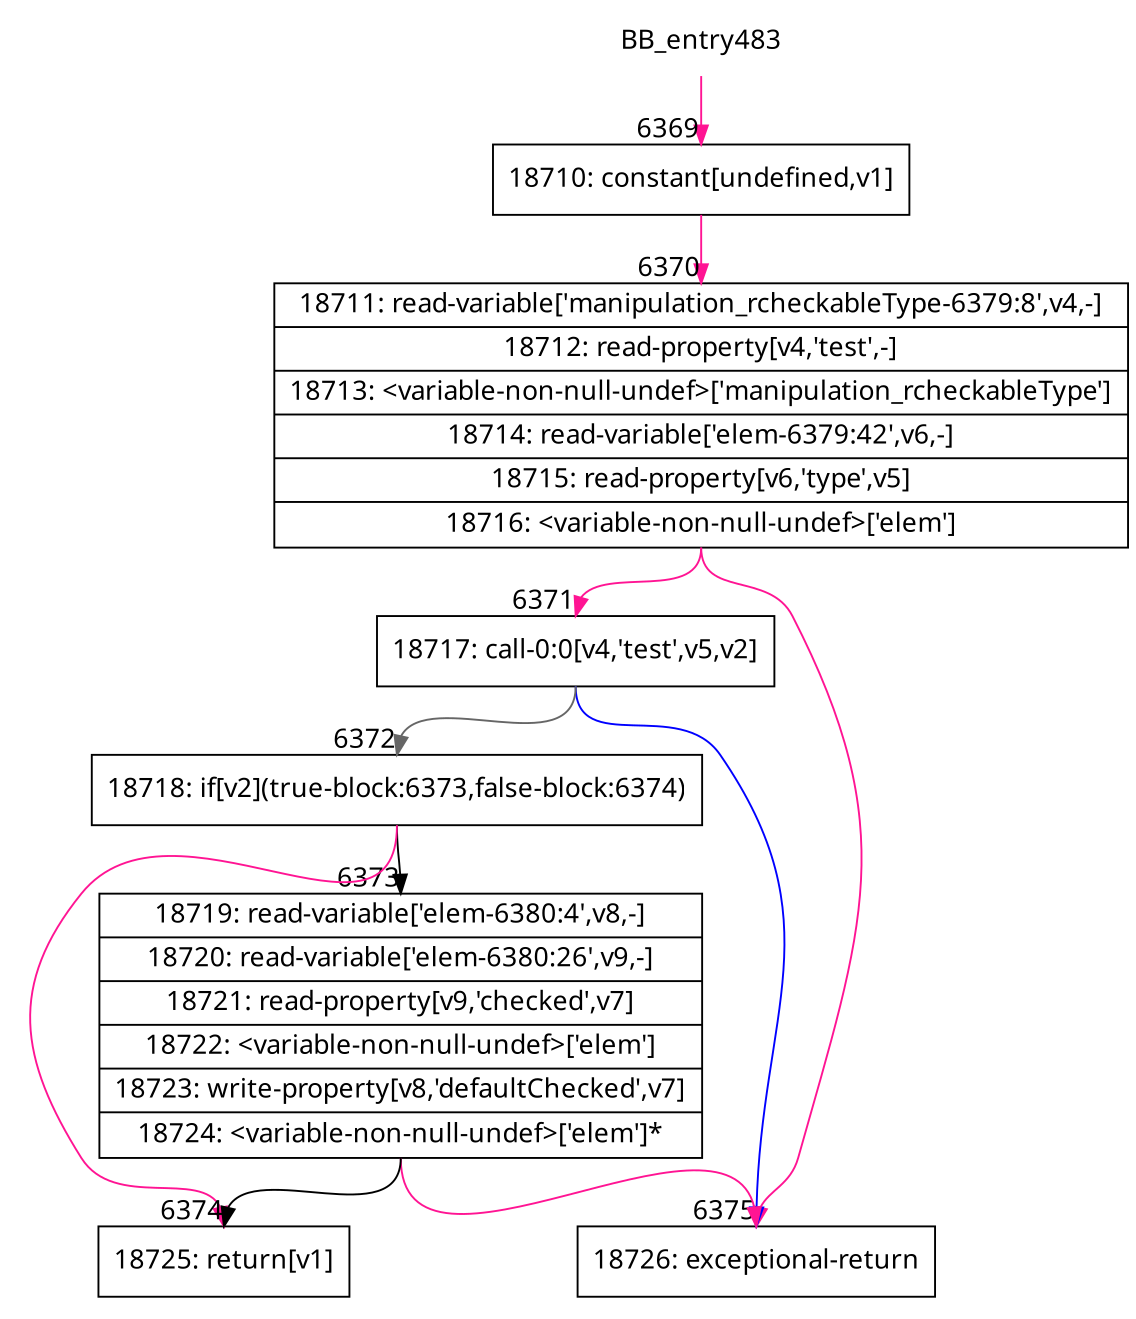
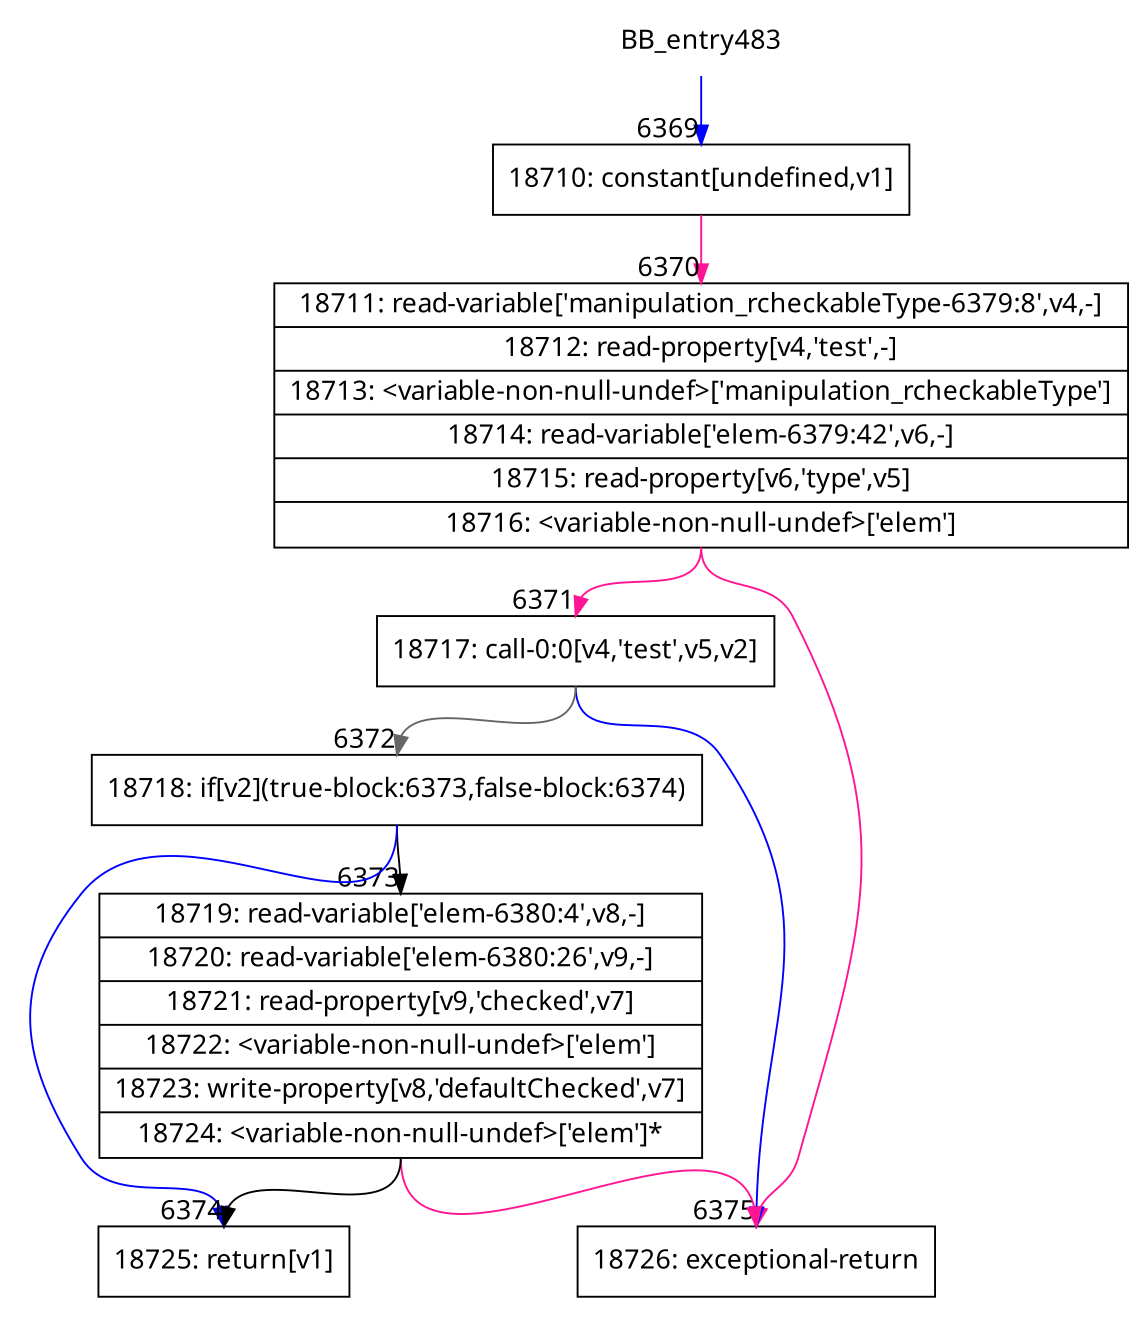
(701, 101) -> (701, 101)
(59, 926) -> (59, 926)
